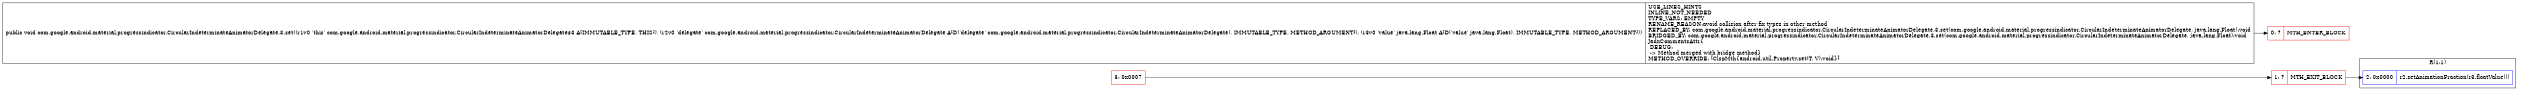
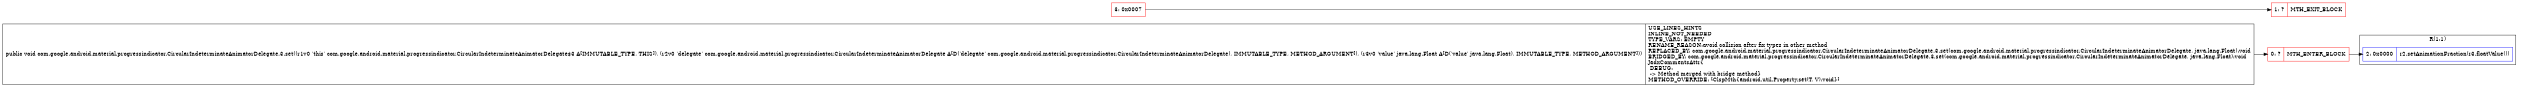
(2352, 78) -> (2354, 54)
